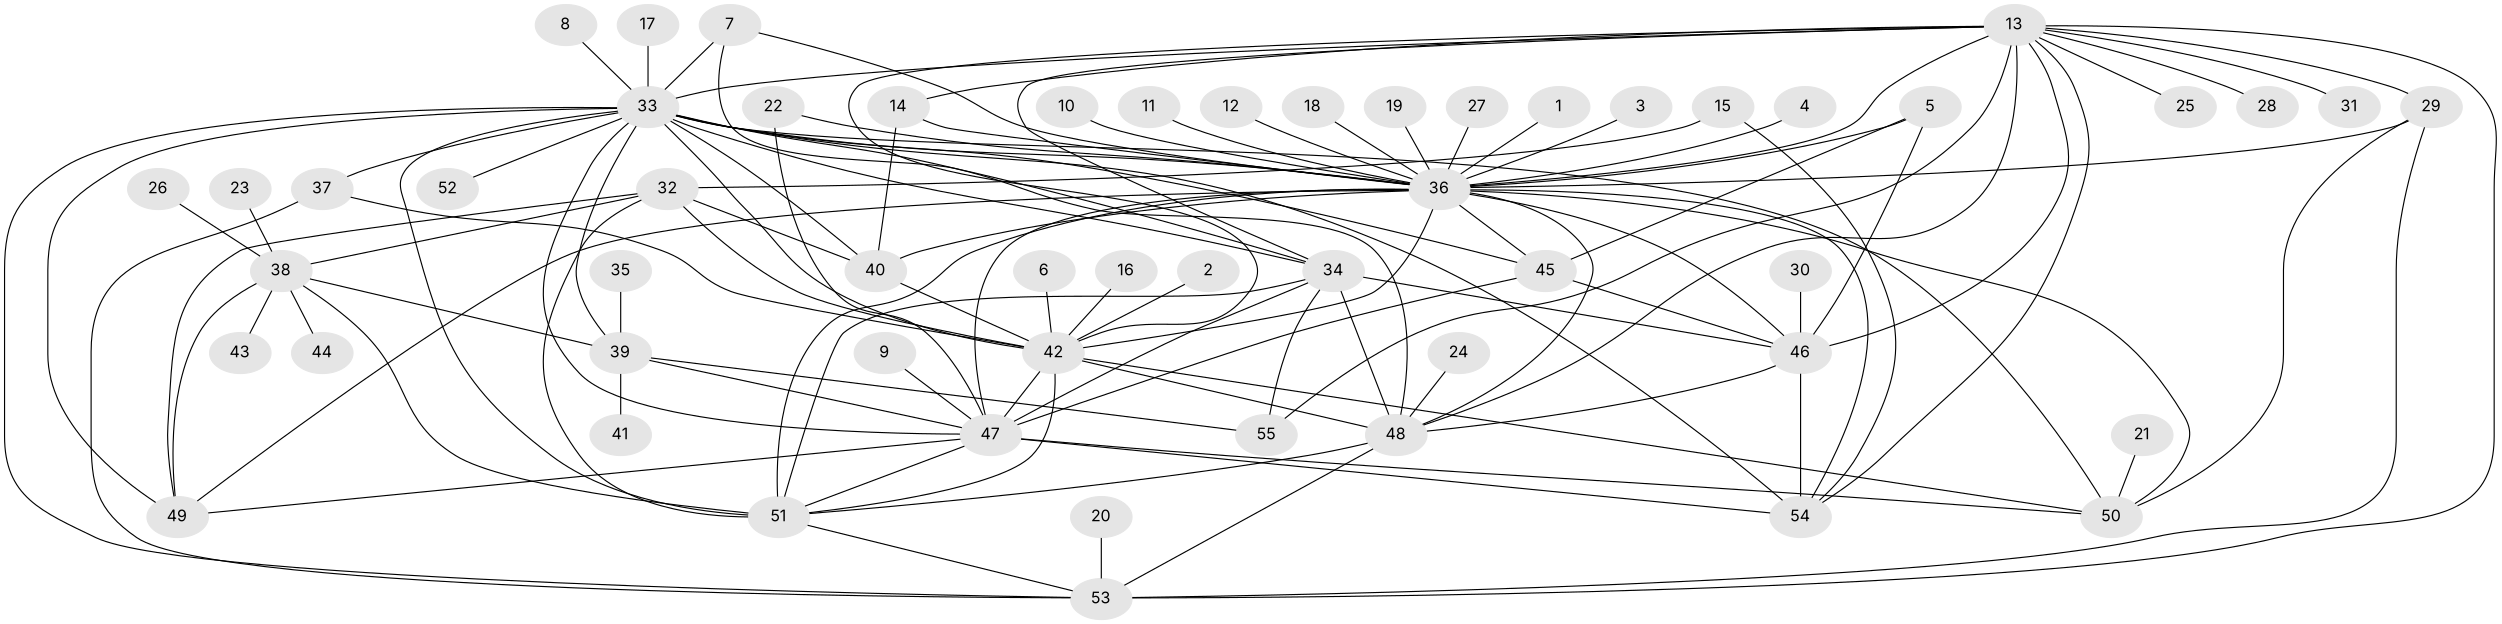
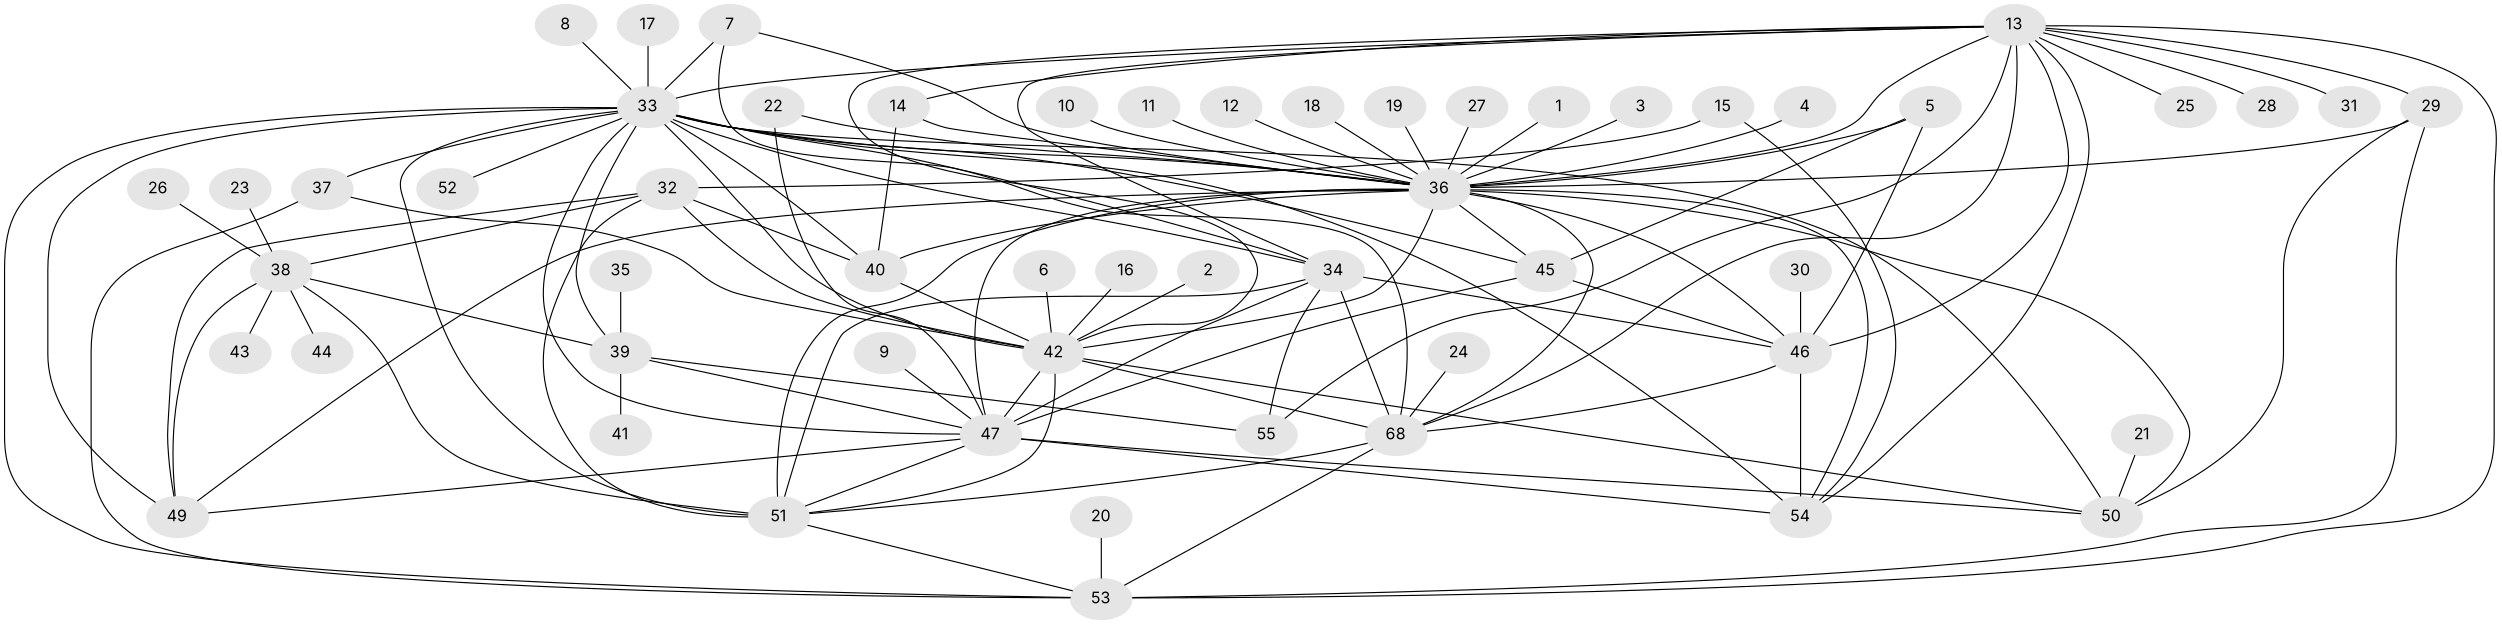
(1396, 435) -> (1396, 435)
